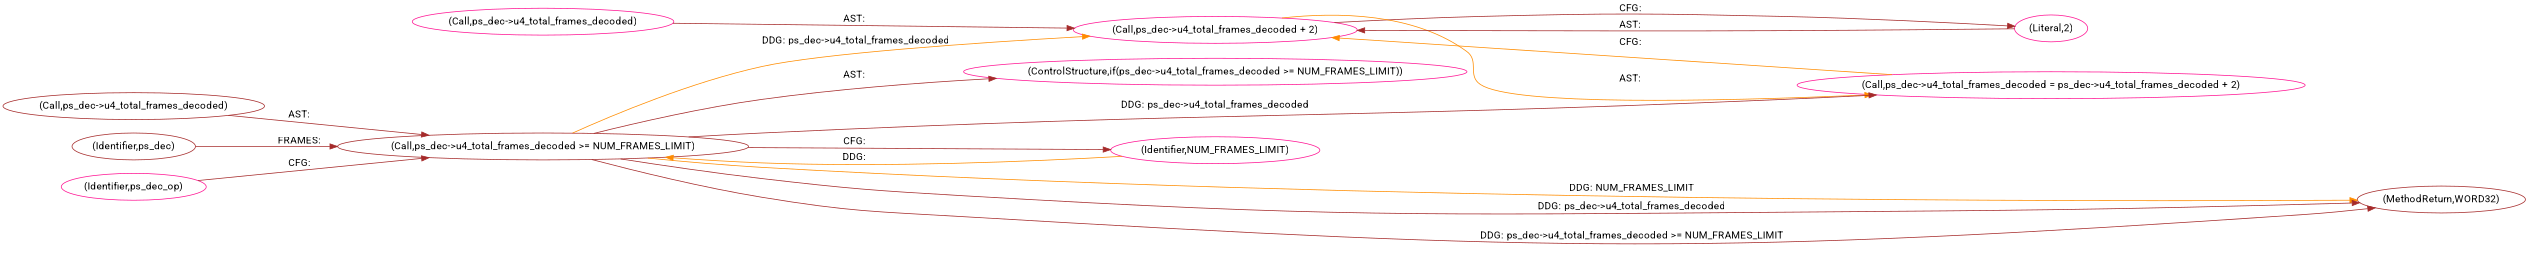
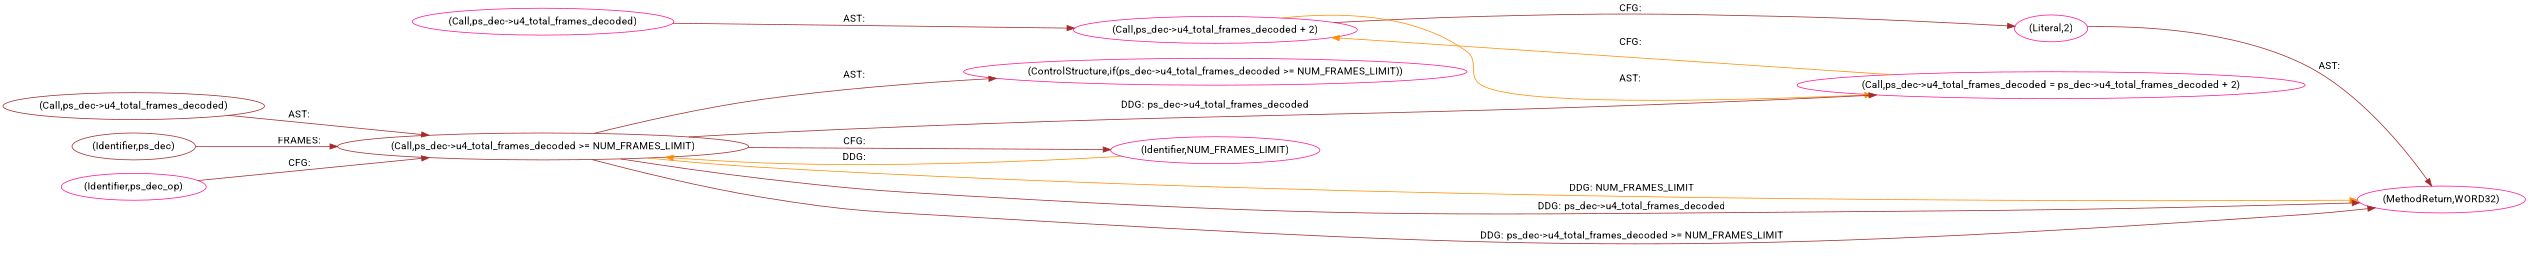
(1690, 31) -> (2280, 54)
(822, 57) -> none
(2441, 200) -> (2441, 200)
